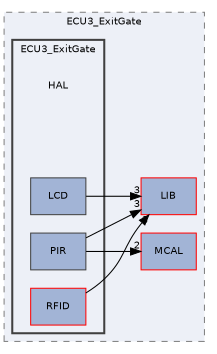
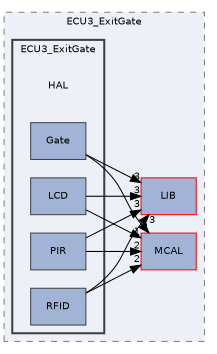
none -> (58, 141)
none -> (97, 216)
none -> (112, 280)
(58, 307) -> (58, 307)
